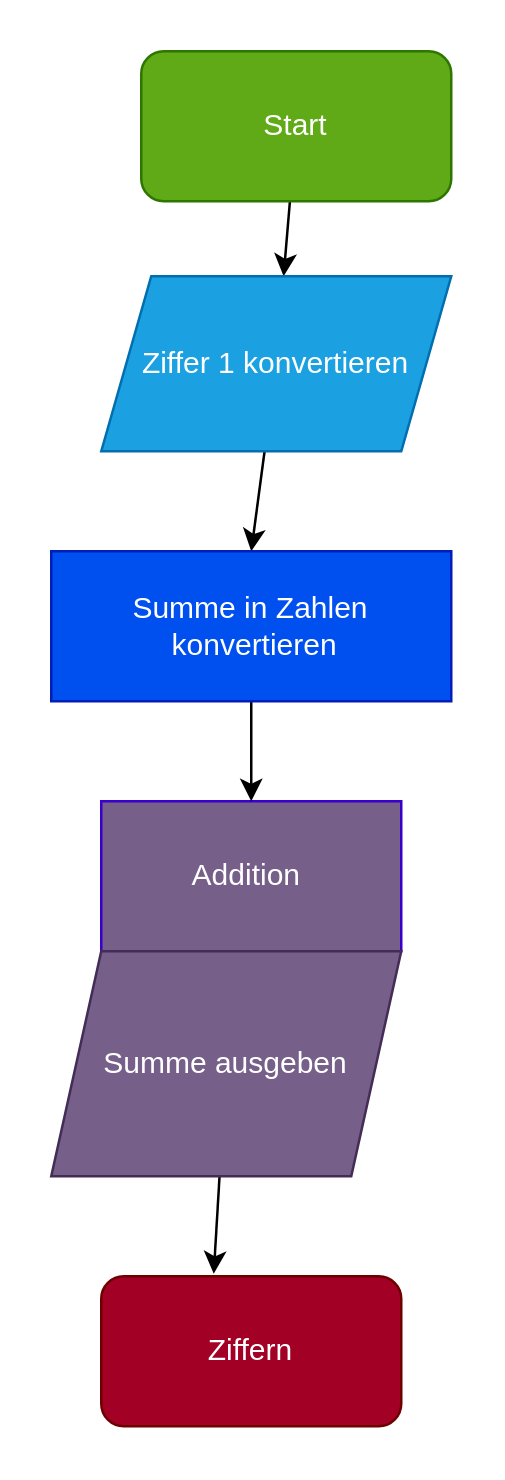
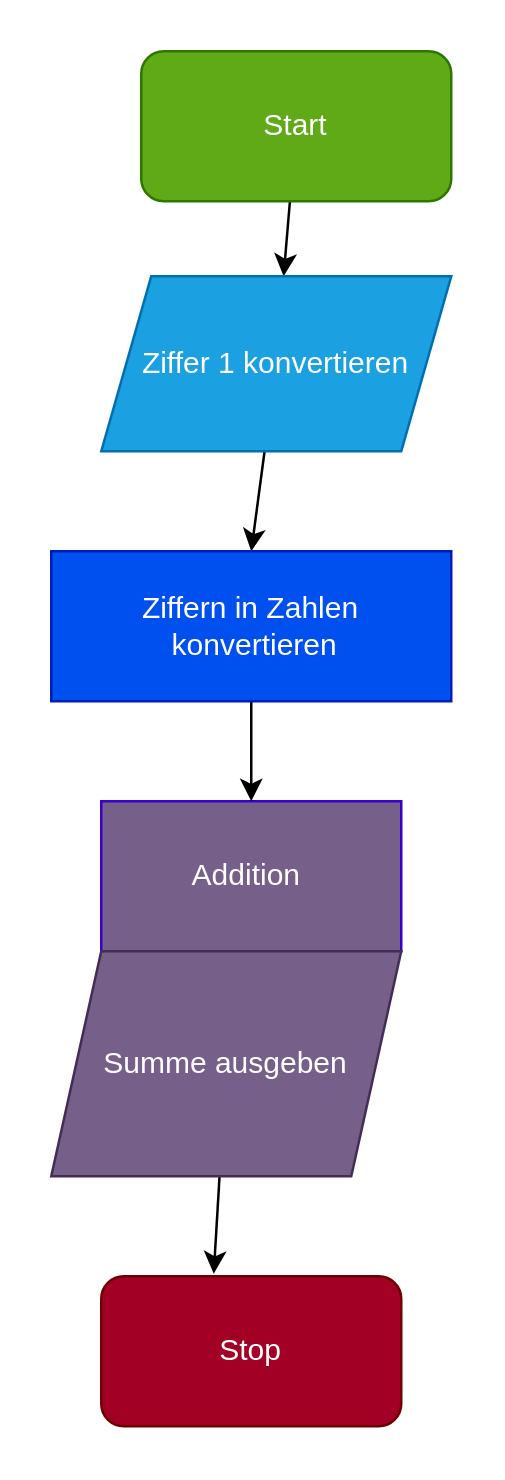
(251, 626) -> (251, 626)
(251, 1351) -> (251, 1351)
